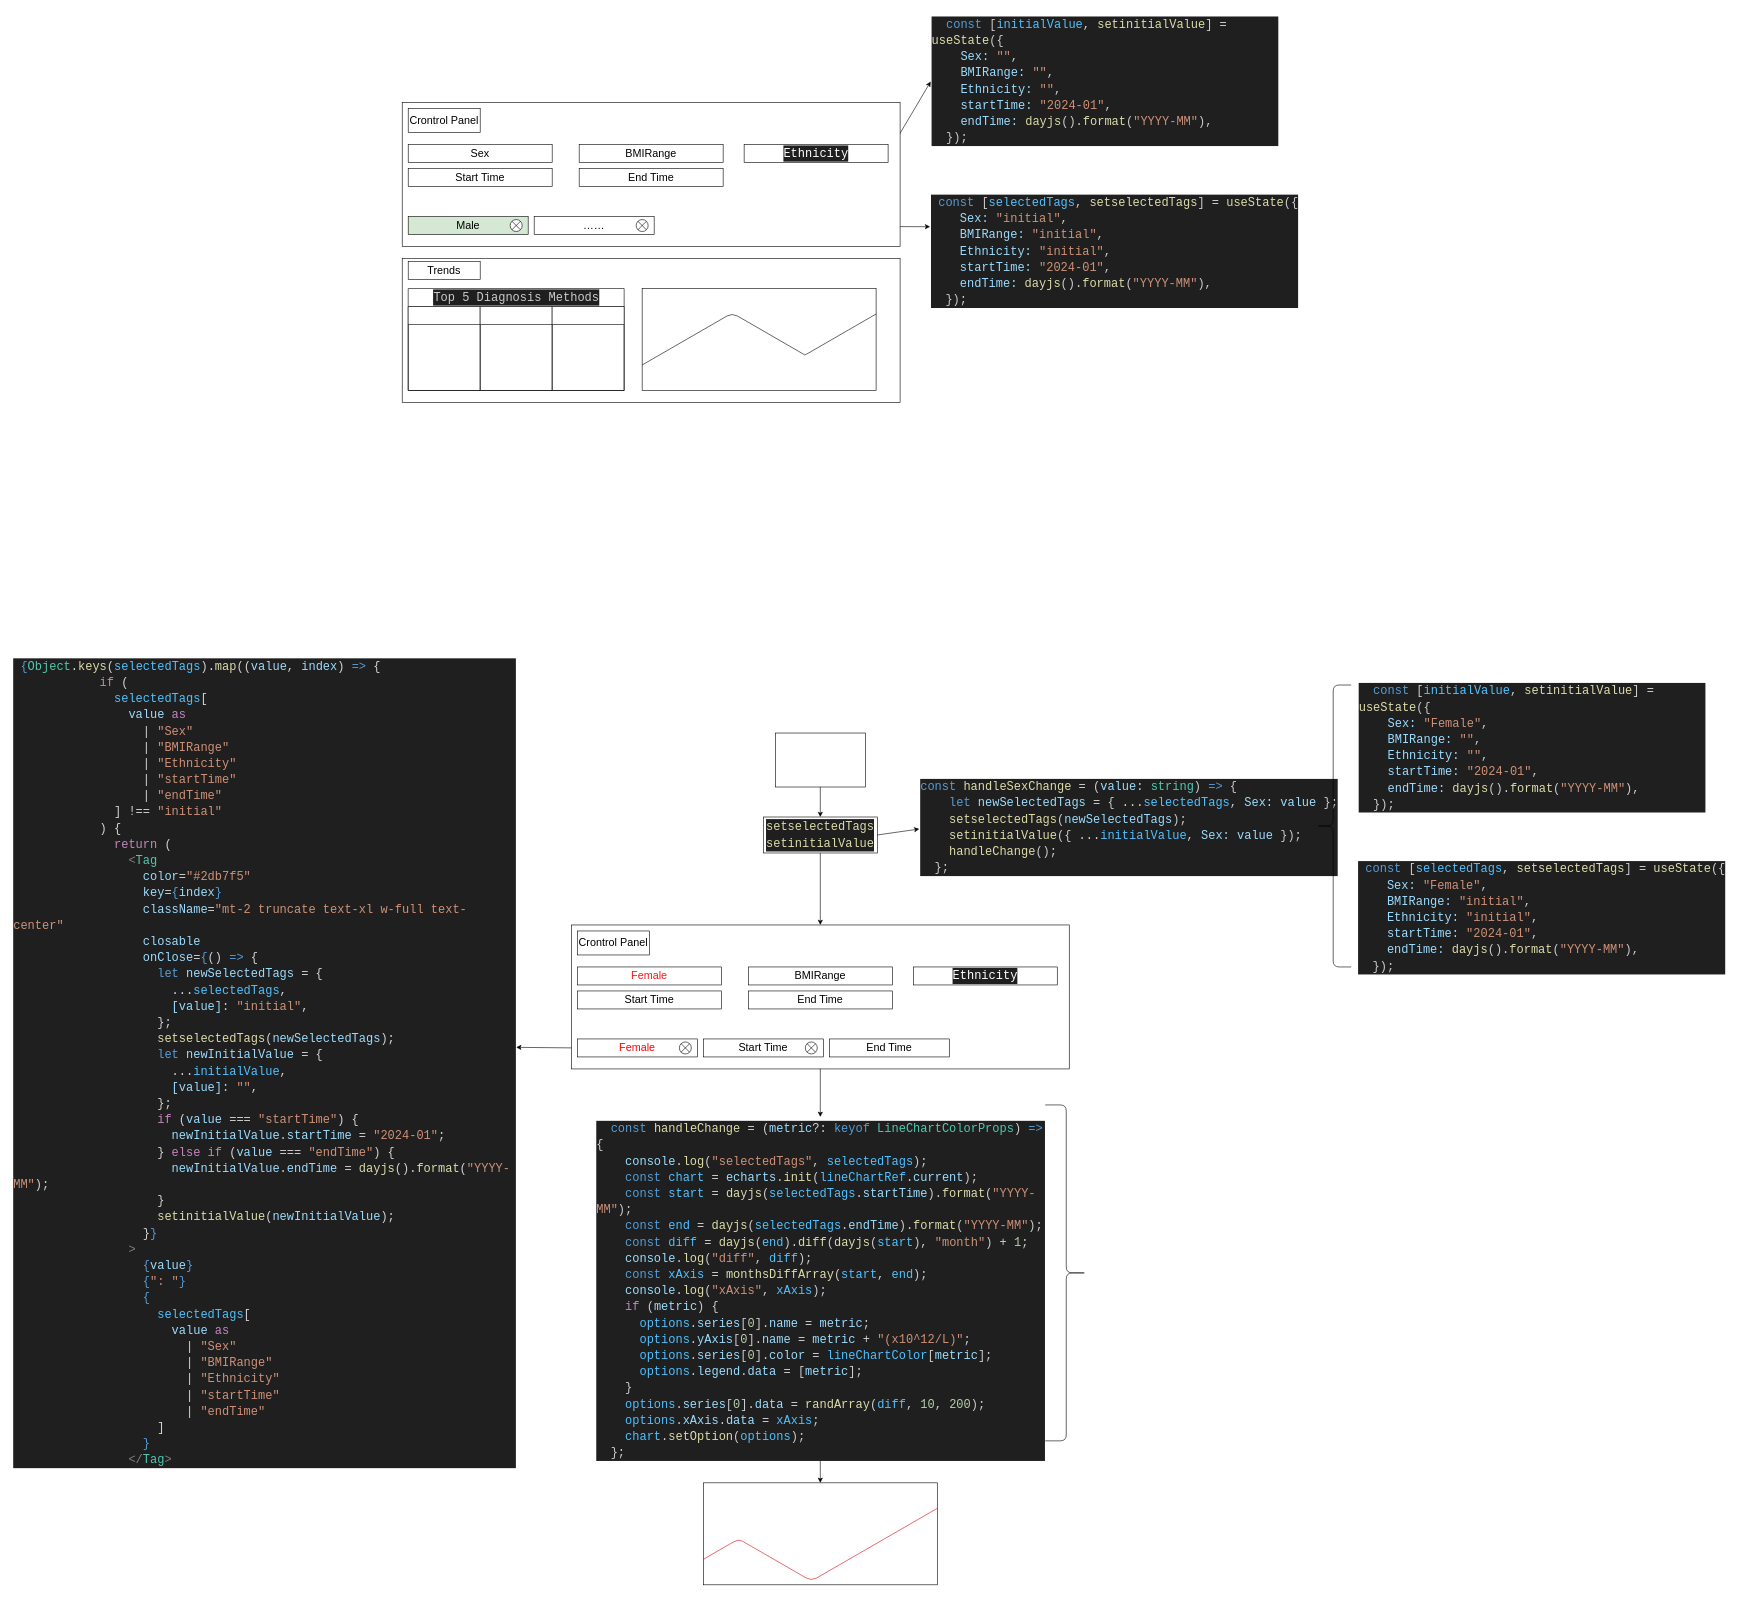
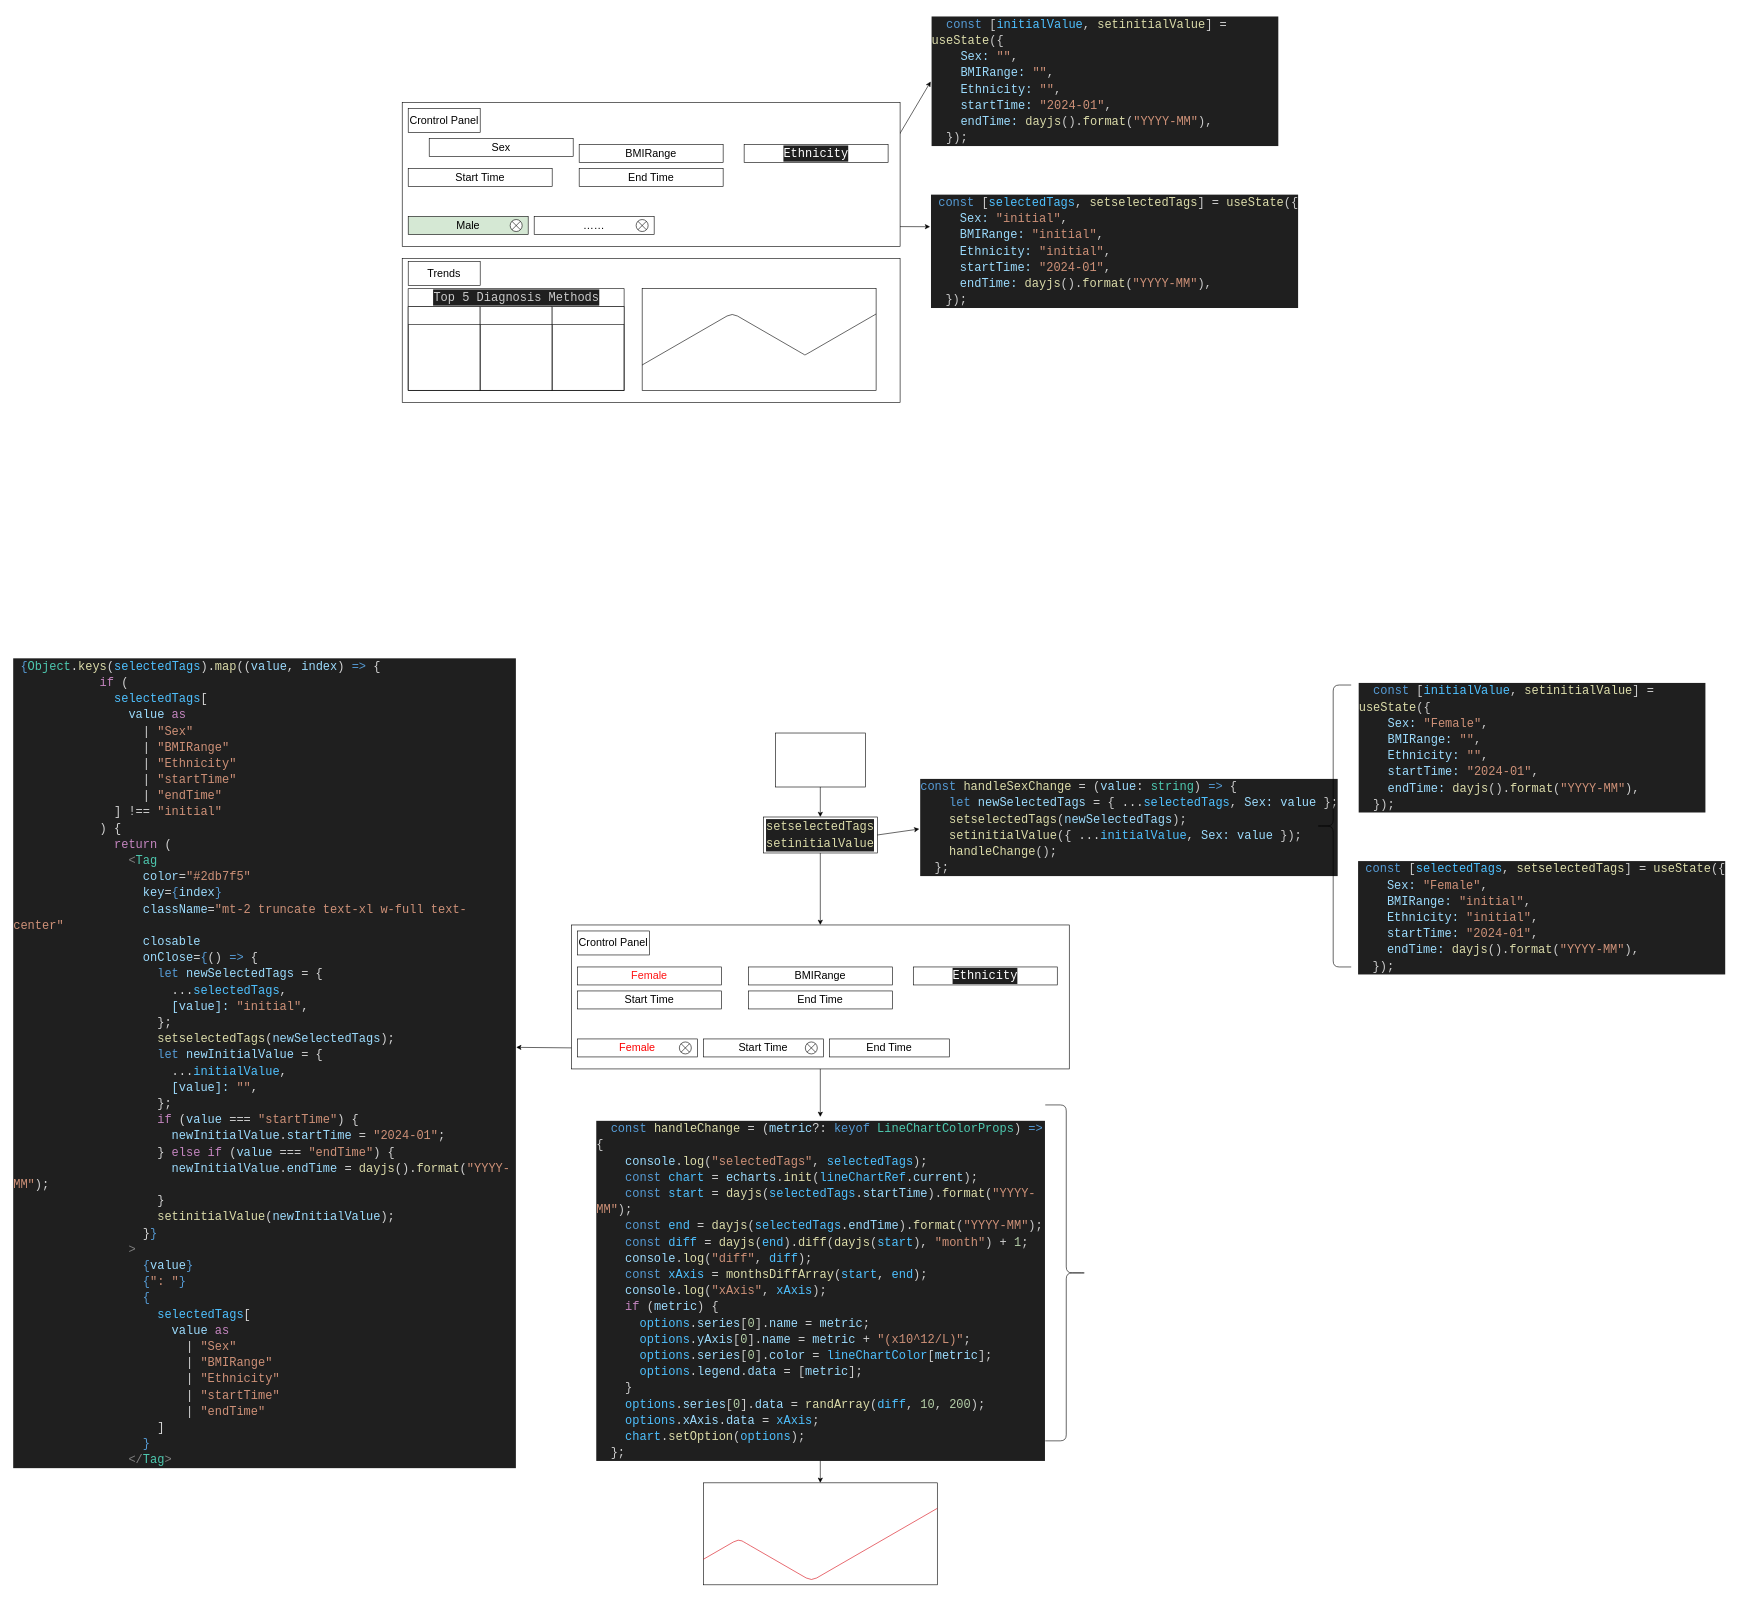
(480, 153) -> (501, 147)
(444, 270) -> (444, 273)
